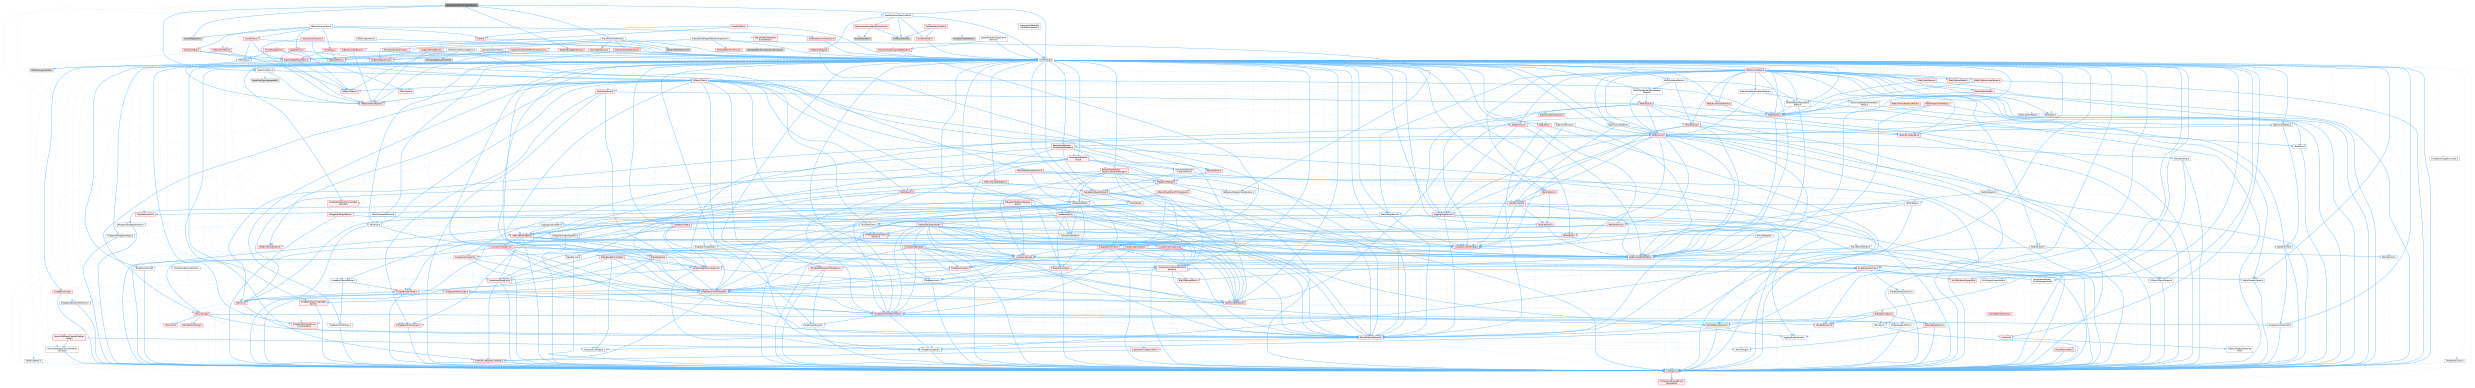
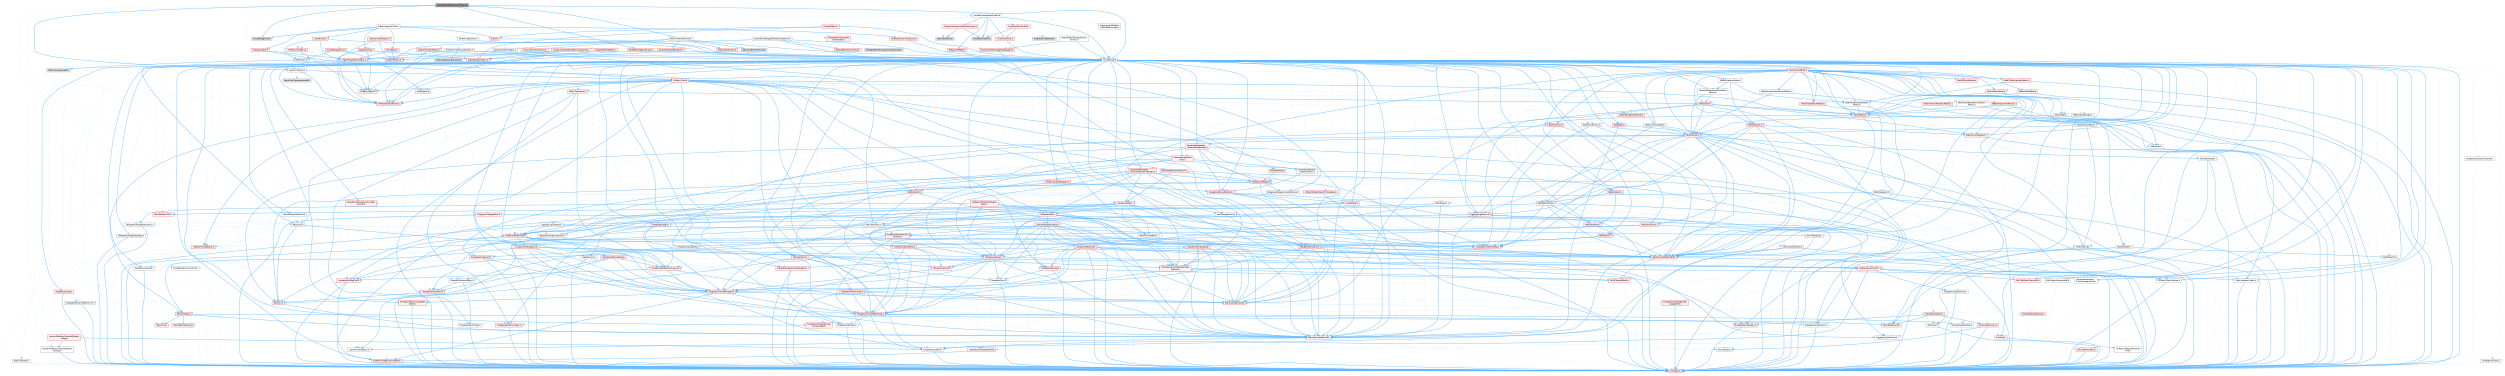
(1672, 375) -> (1675, 337)
